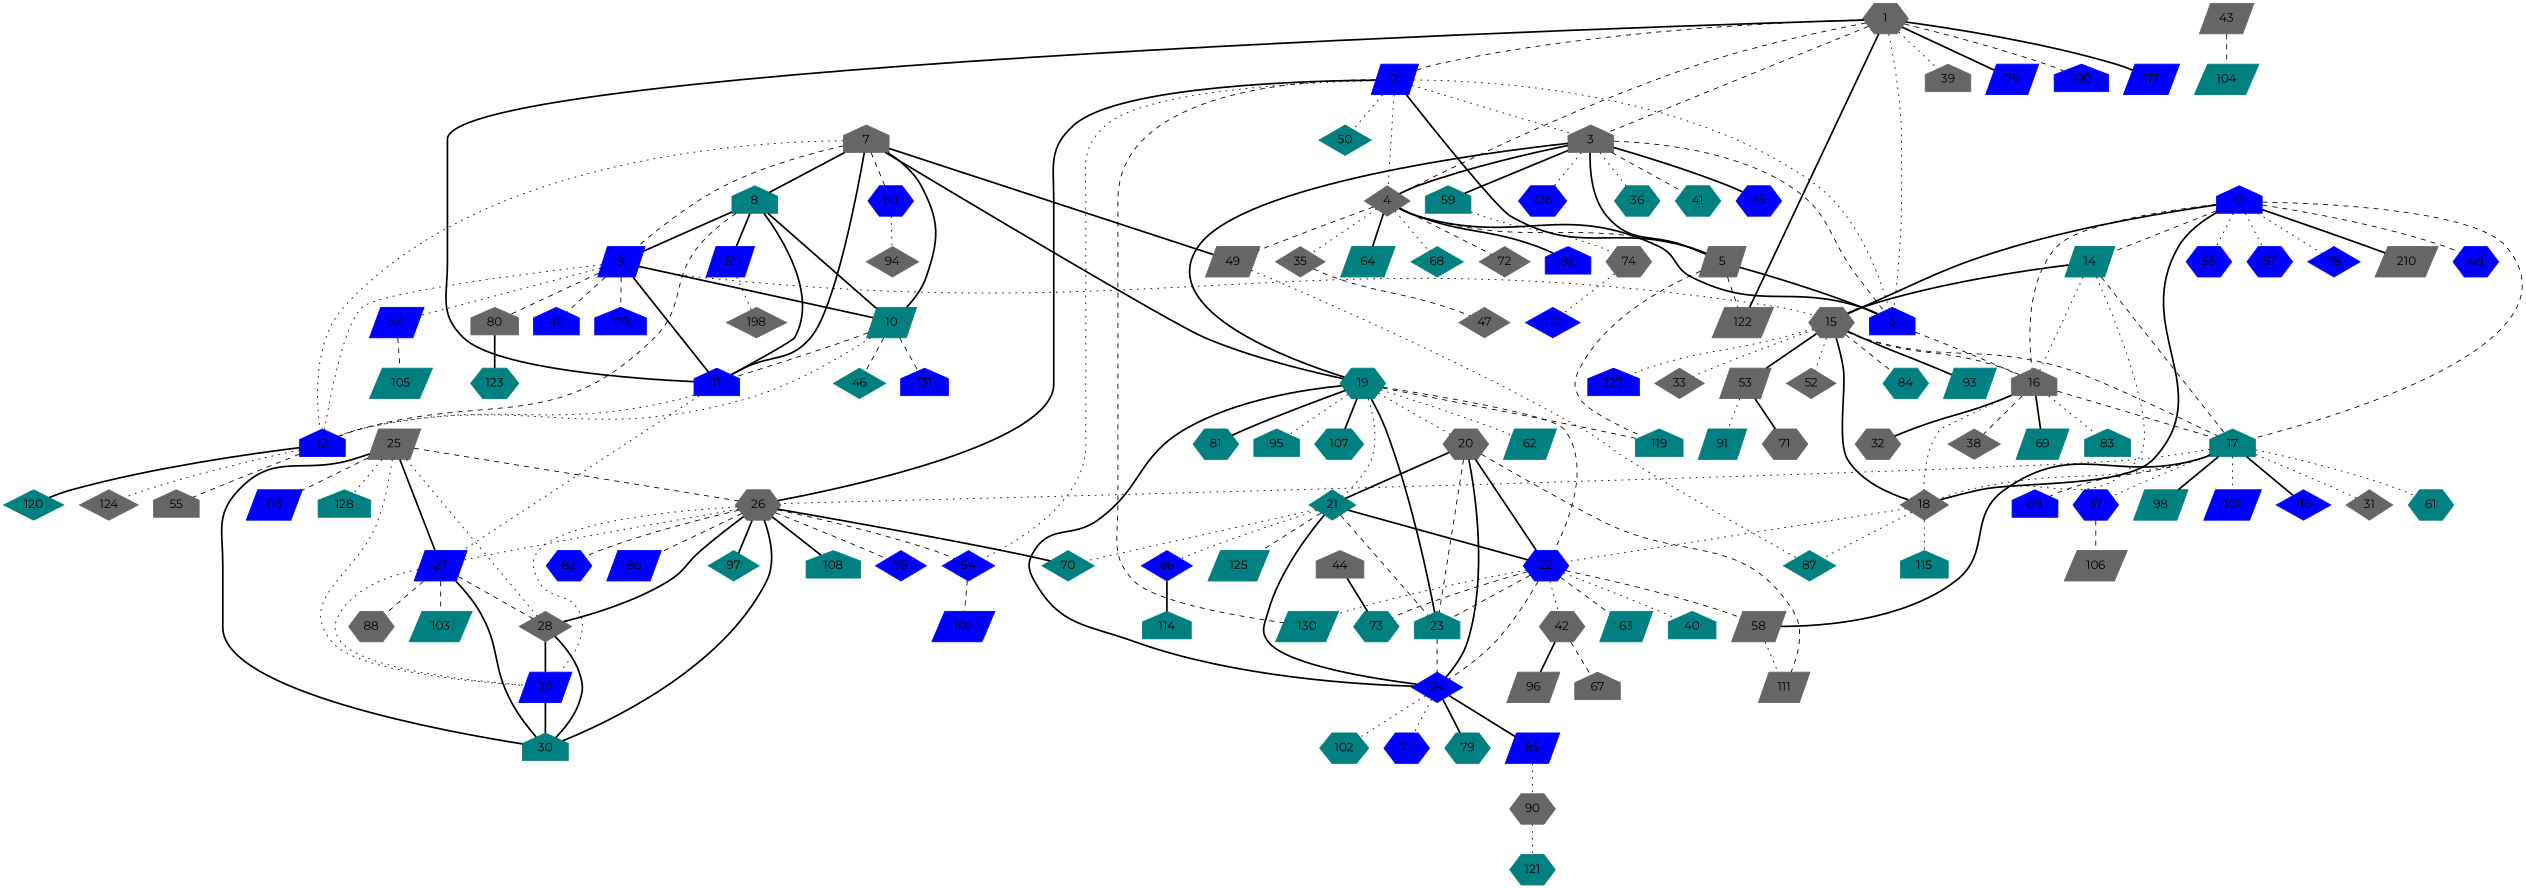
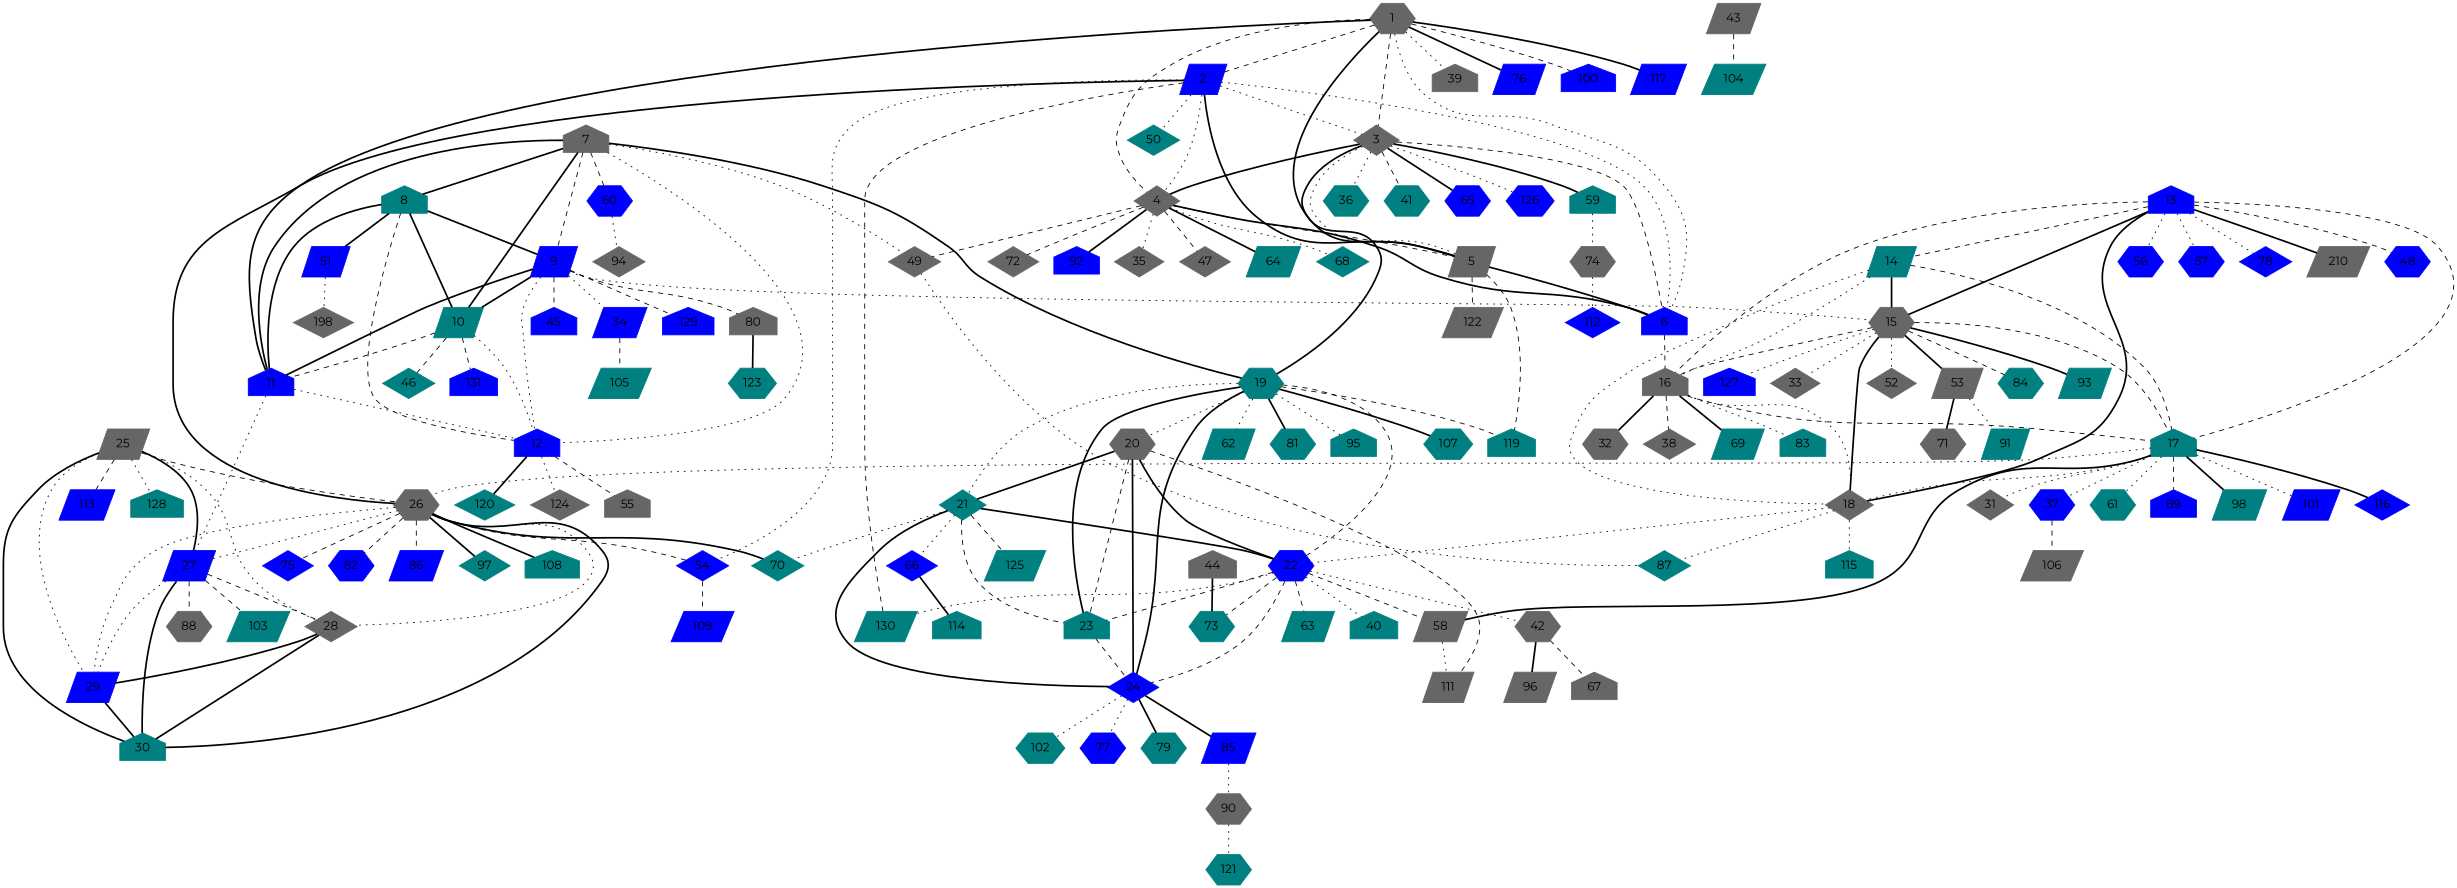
(1591, 140) -> (1376, 140)
(1814, 171) -> (1295, 190)
(1043, 199) -> (763, 180)
(1615, 225) -> (1318, 218)
(1233, 262) -> (915, 262)
(1392, 293) -> (1181, 231)
(663, 584) -> (570, 593)
